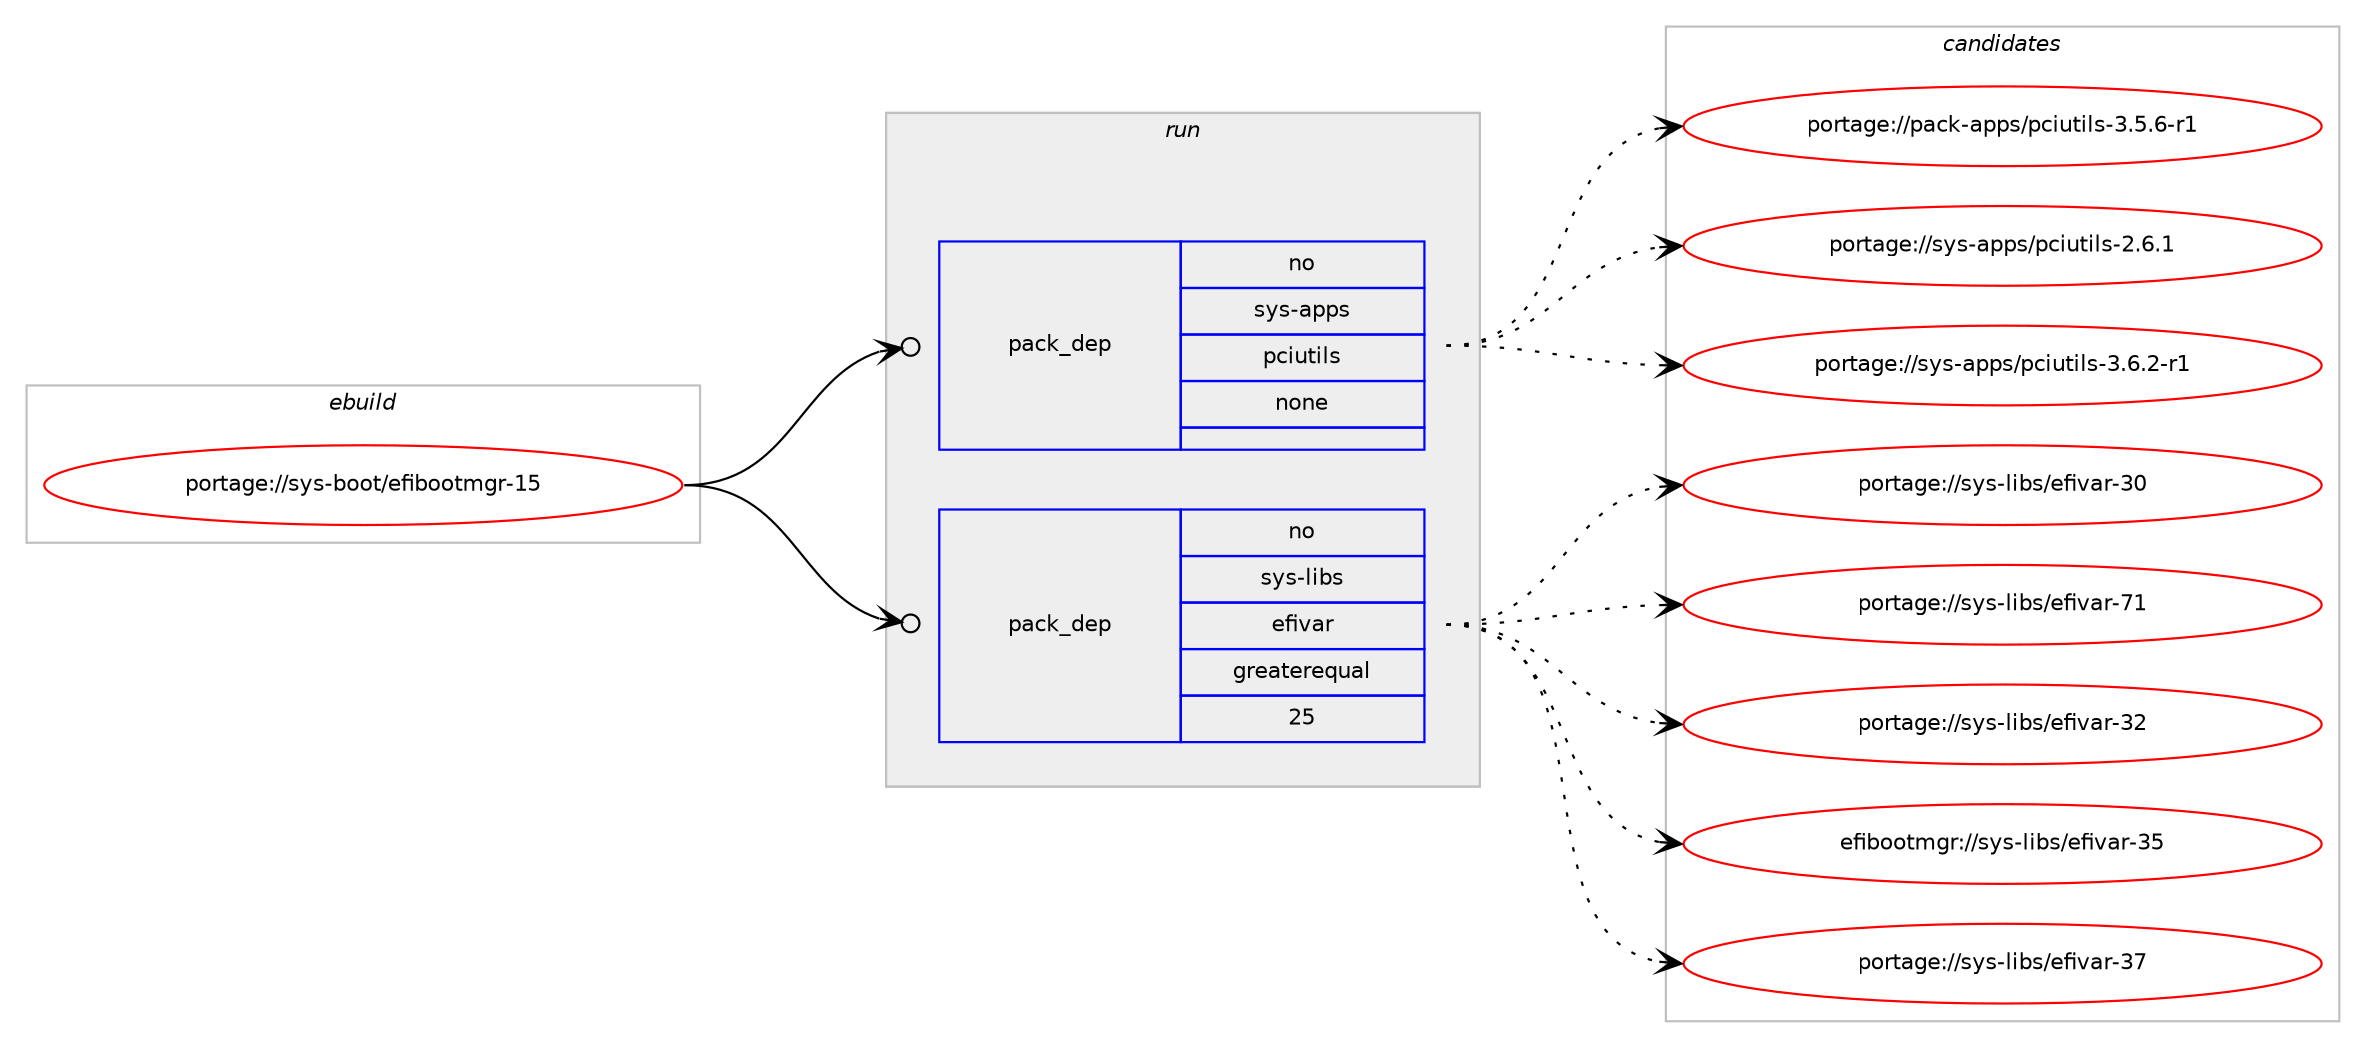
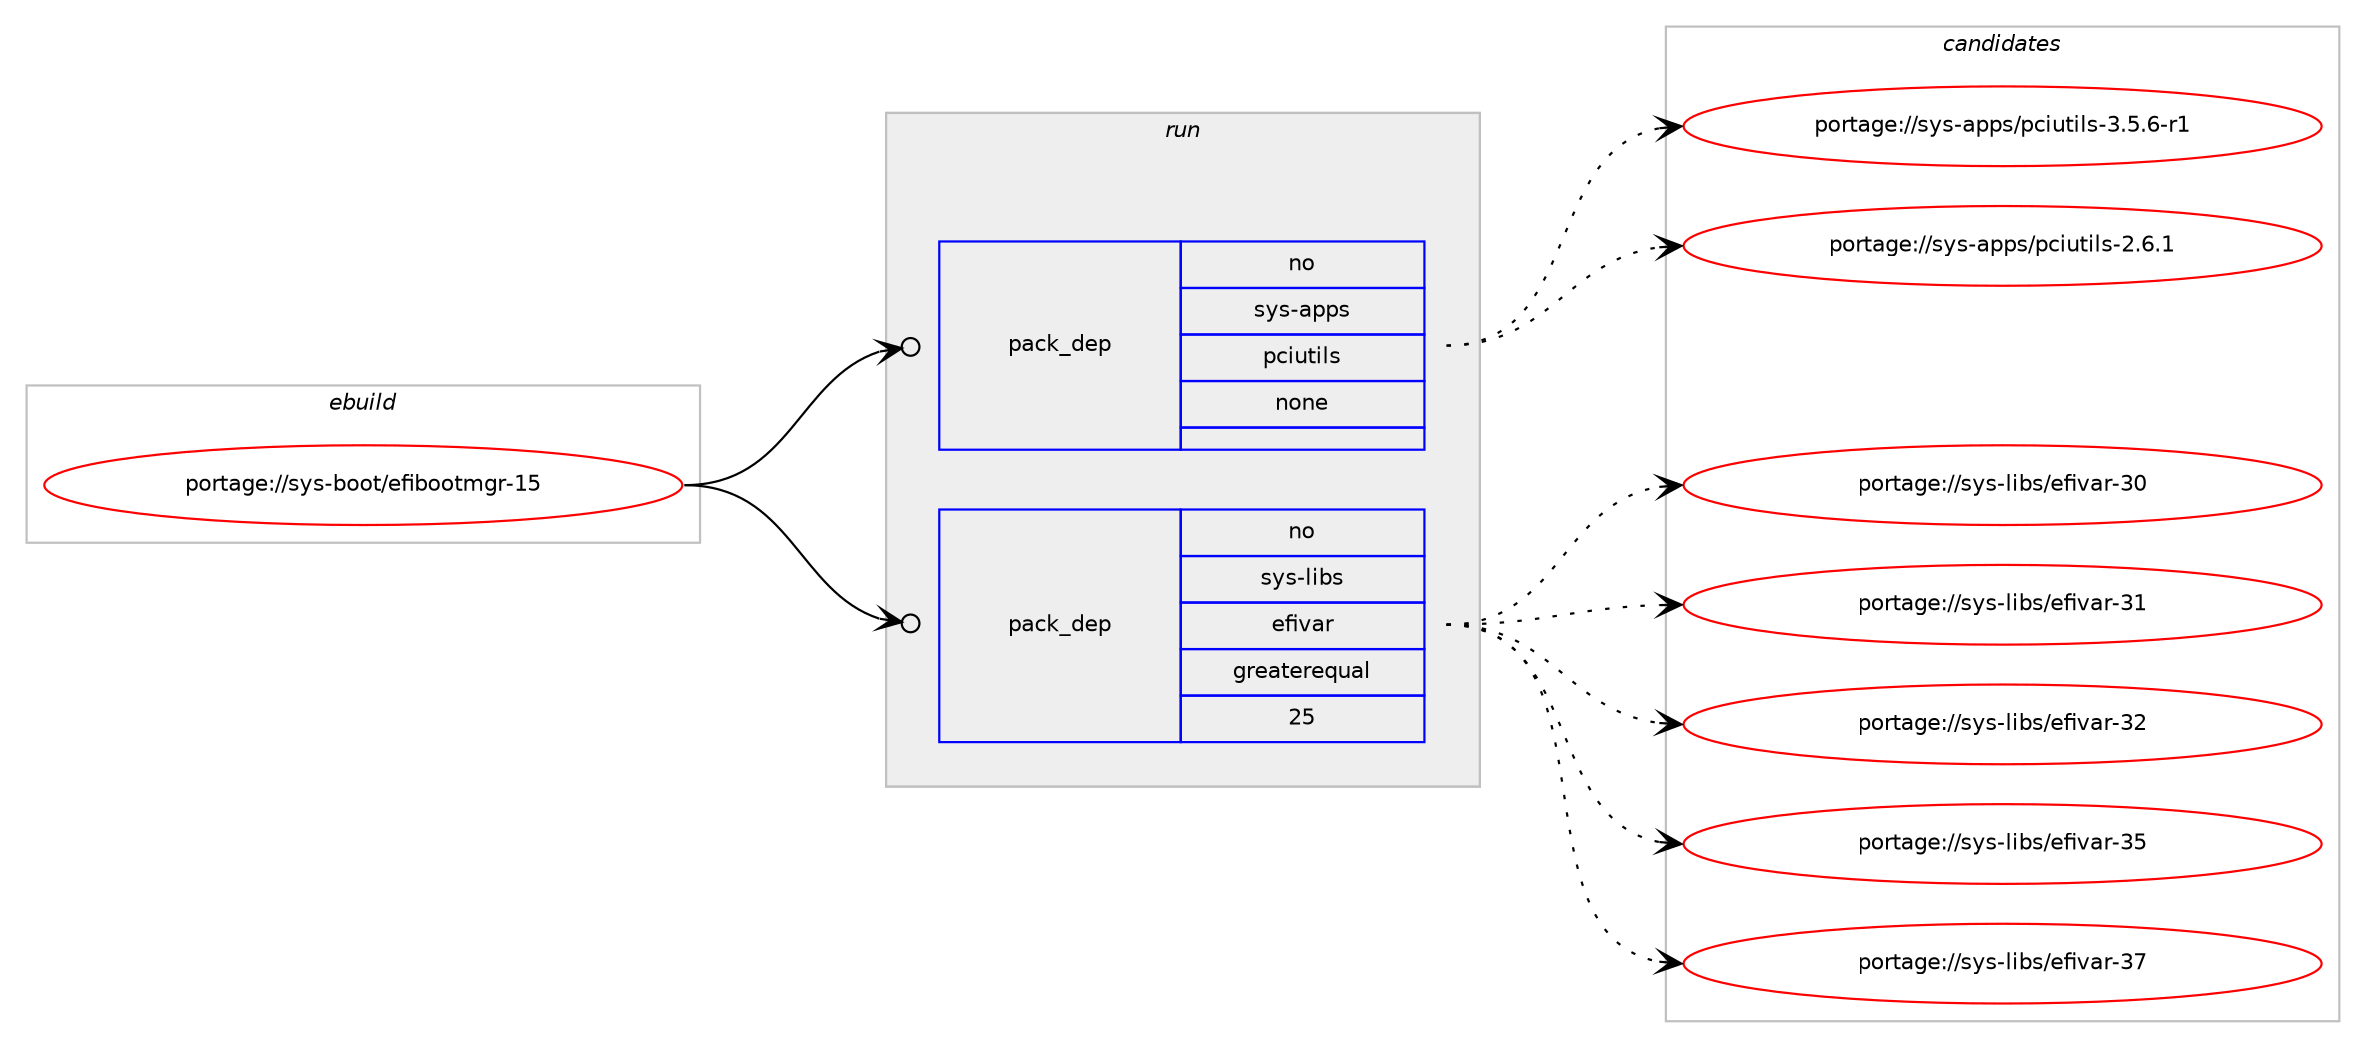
(2003, 126) -> (2003, 126)
(2003, 366) -> none
(2003, 605) -> (2003, 605)
(2003, 844) -> (2003, 844)
